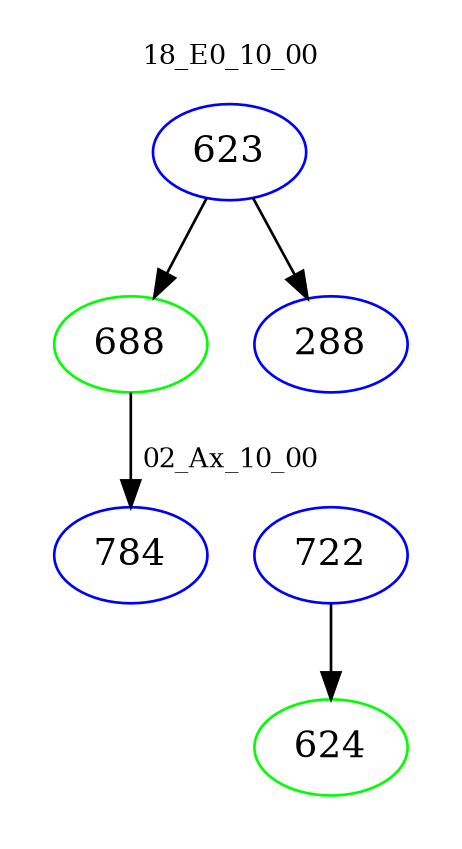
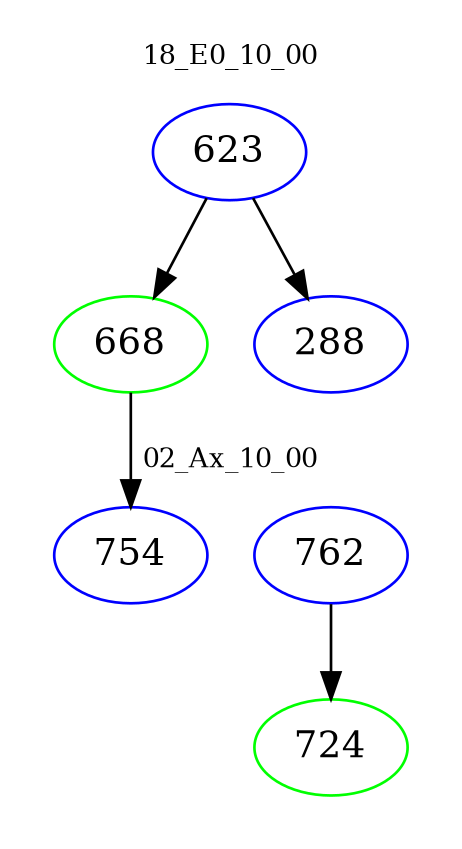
(131, 344) -> (131, 344)
(131, 555) -> (131, 555)
(331, 555) -> (331, 555)
(331, 747) -> (331, 747)
